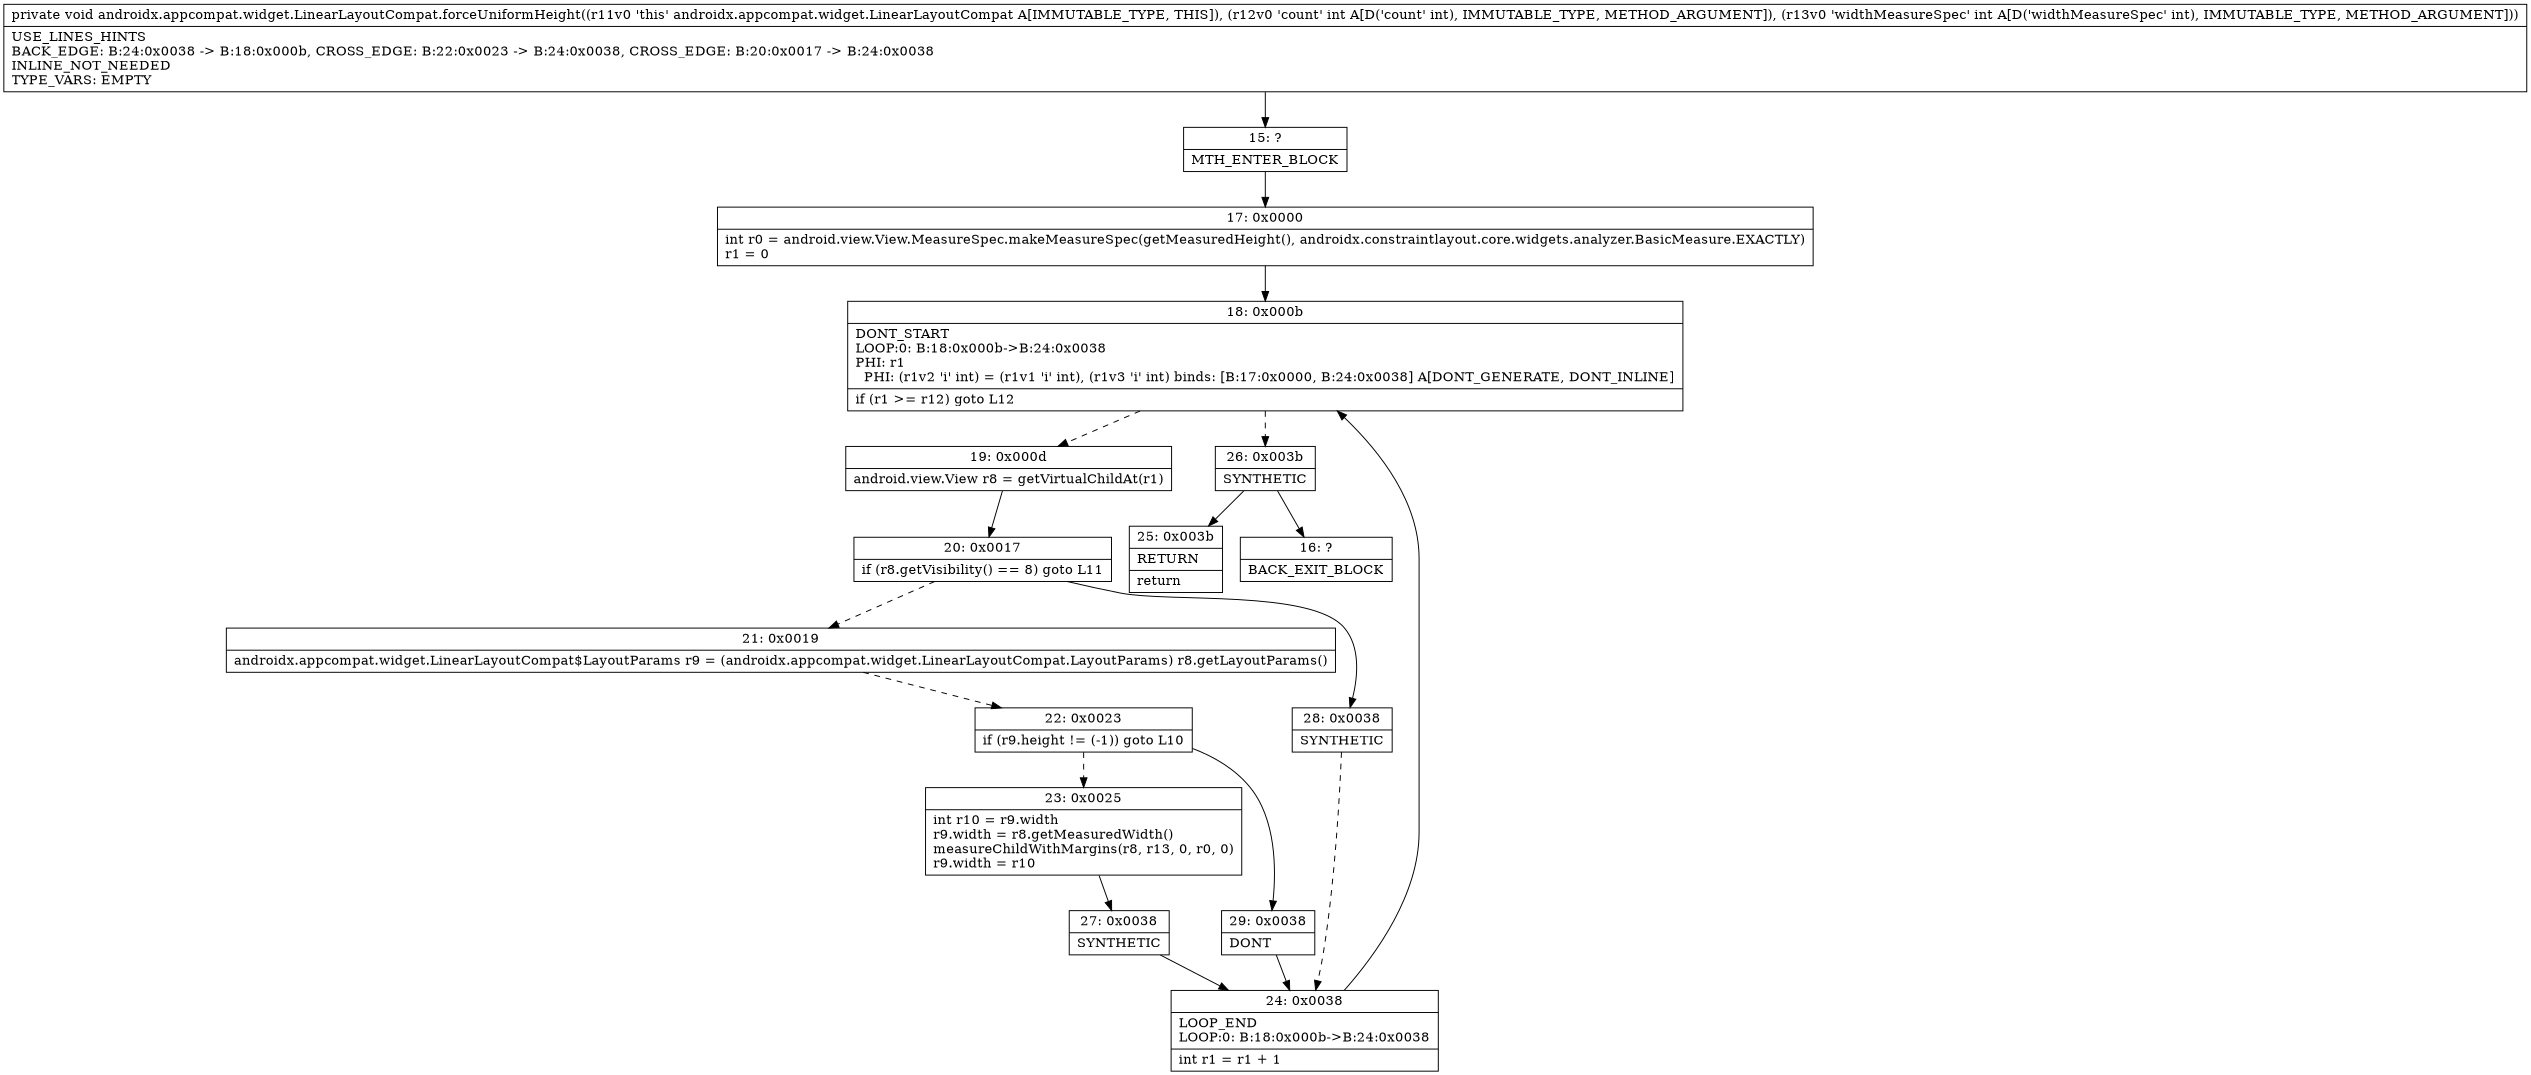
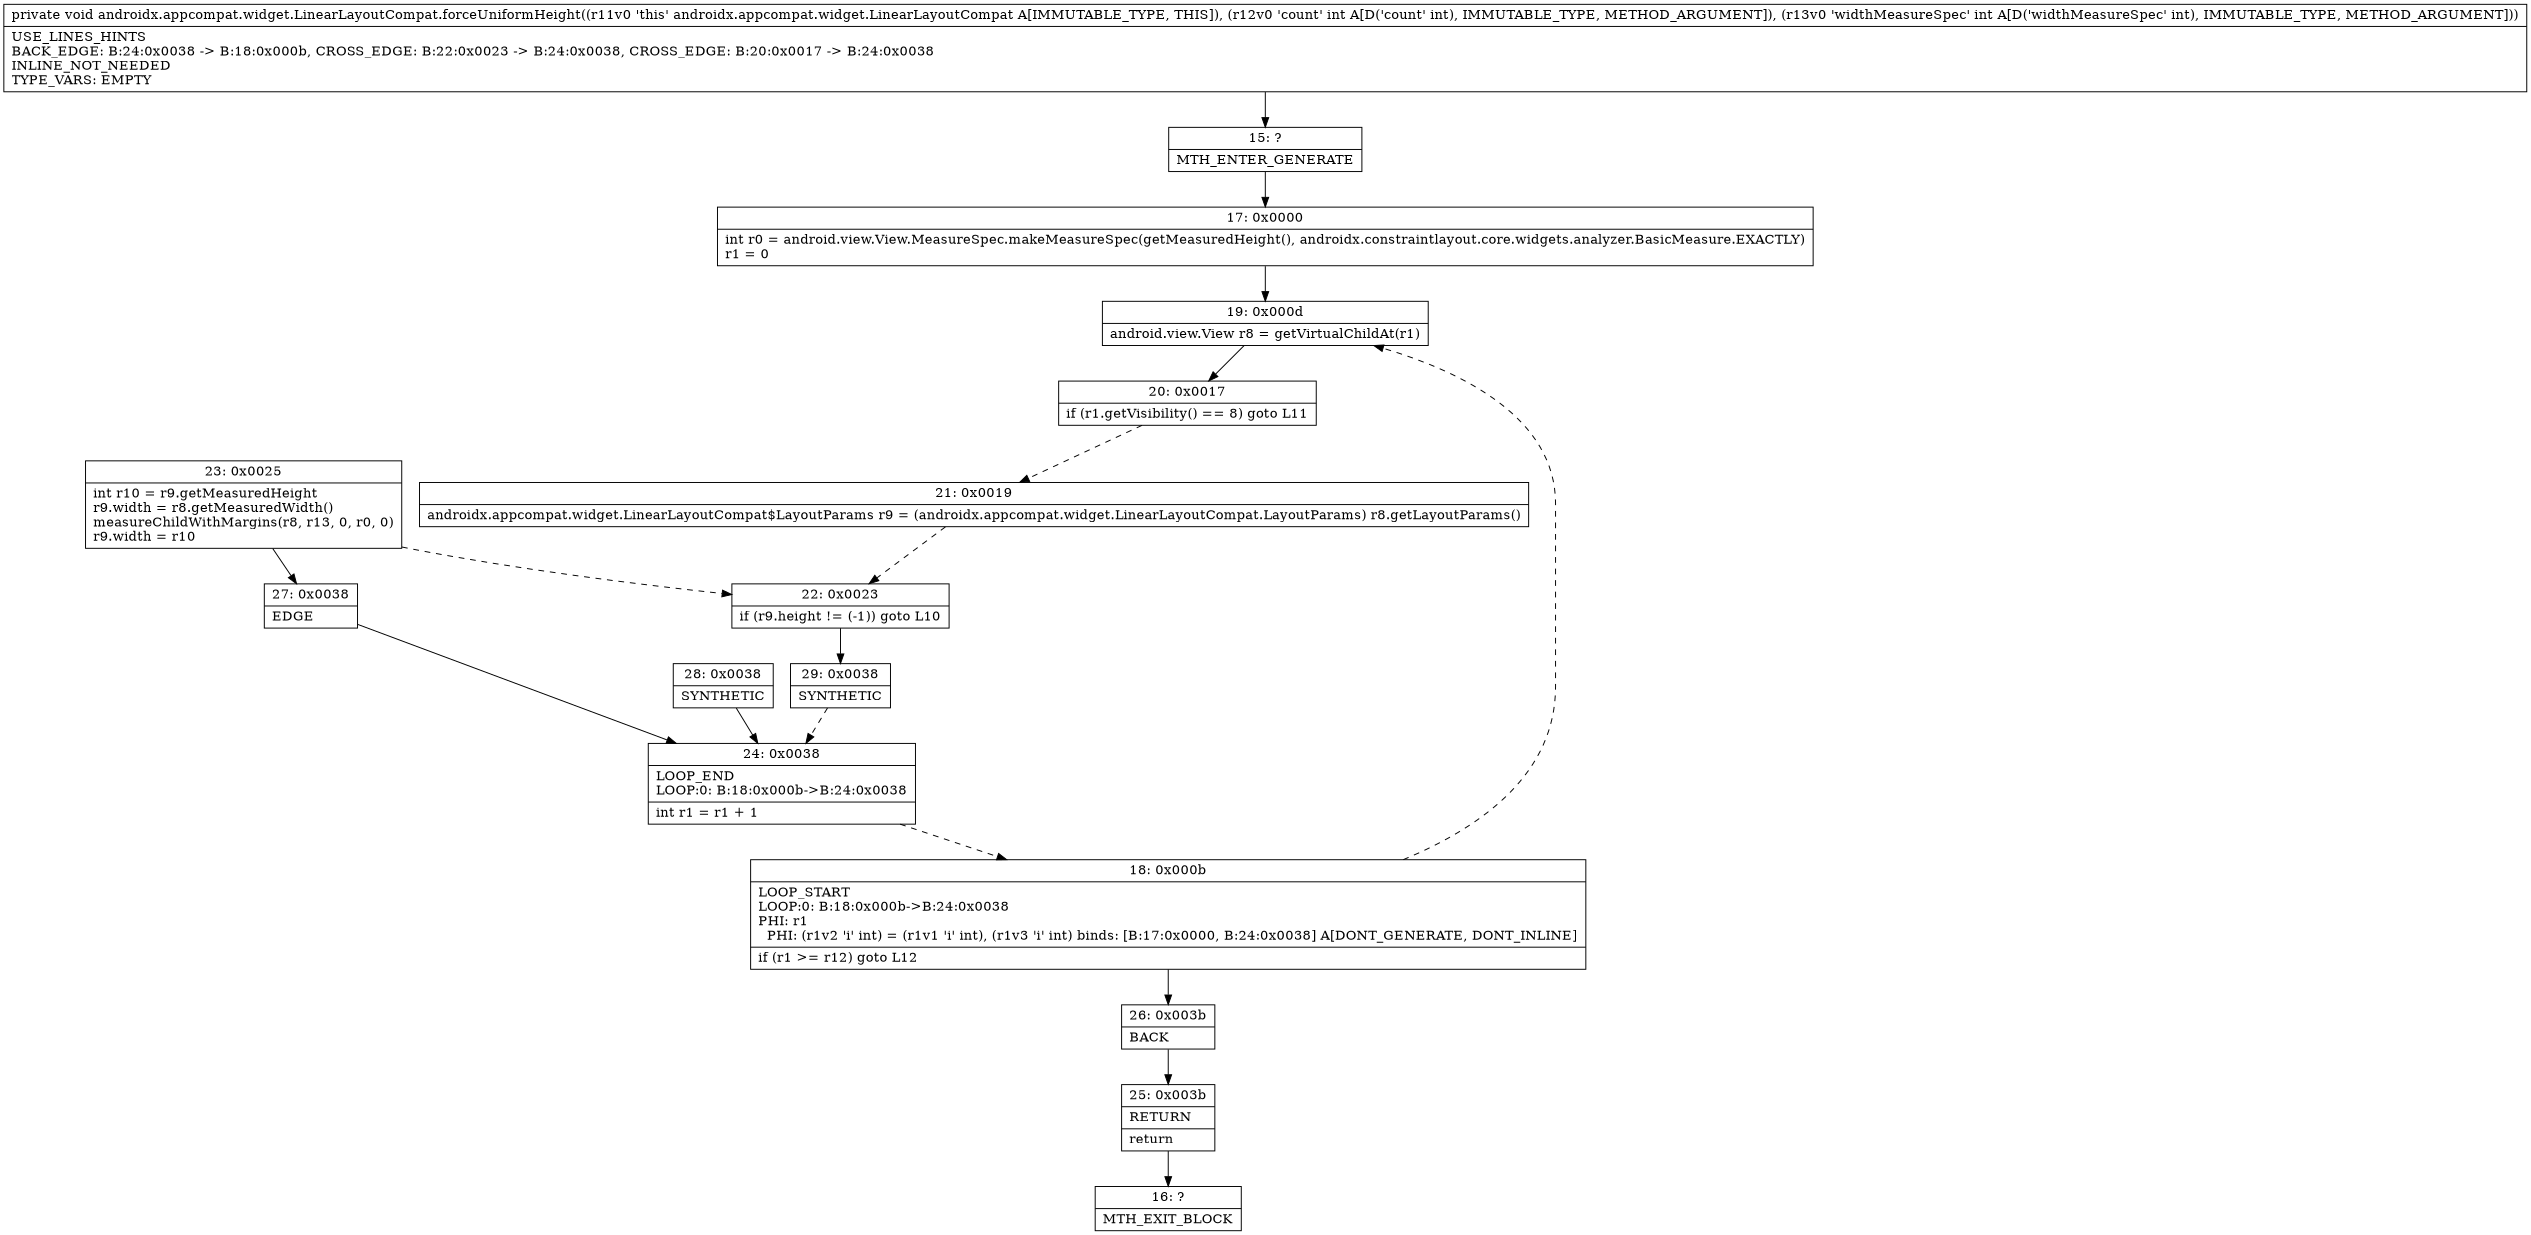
(1265, 160) -> (1265, 160)
(1265, 279) -> (1265, 279)
(902, 334) -> (804, 892)
(1265, 424) -> (1168, 982)
(1265, 479) -> (1149, 1038)
(1288, 510) -> (1168, 1164)
(983, 570) -> (1187, 414)
(1316, 570) -> (1168, 1219)
(1245, 600) -> none
(1419, 703) -> (949, 840)
(1084, 765) -> (562, 574)
(996, 820) -> (206, 494)
(1334, 867) -> (744, 722)
(1119, 943) -> (293, 617)
(1250, 943) -> (840, 696)
(1281, 968) -> (819, 722)
